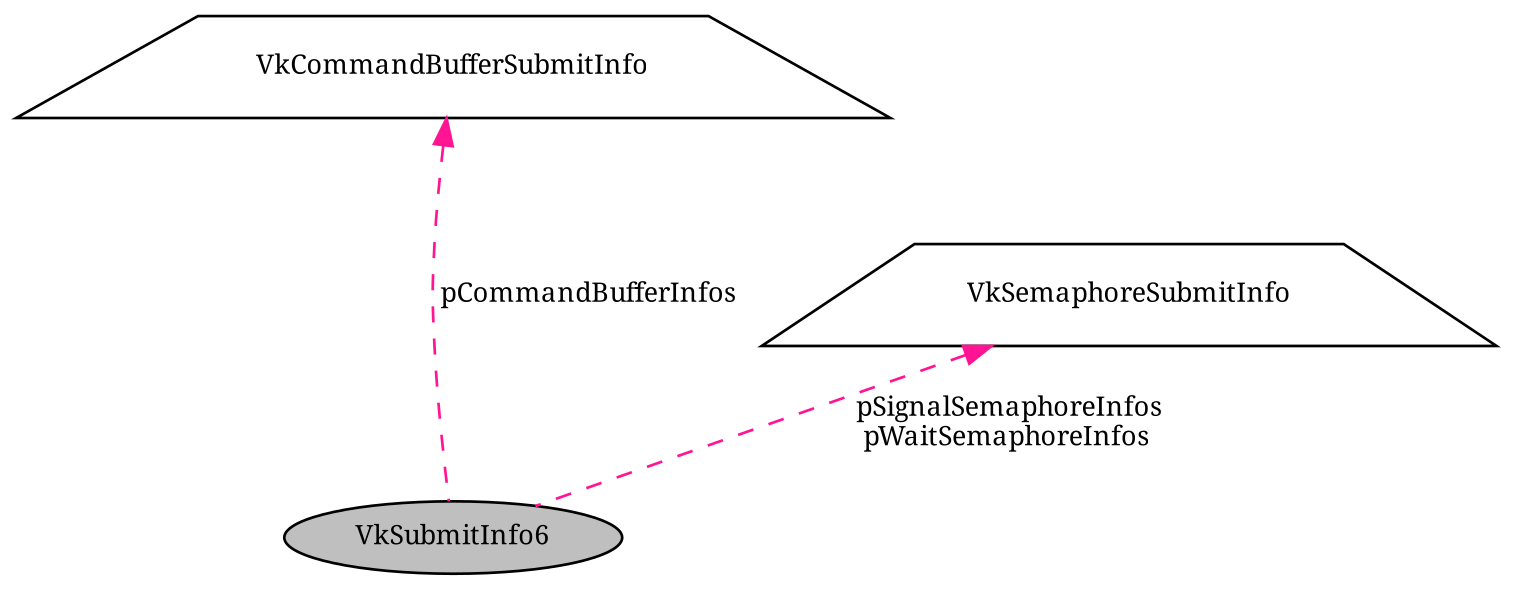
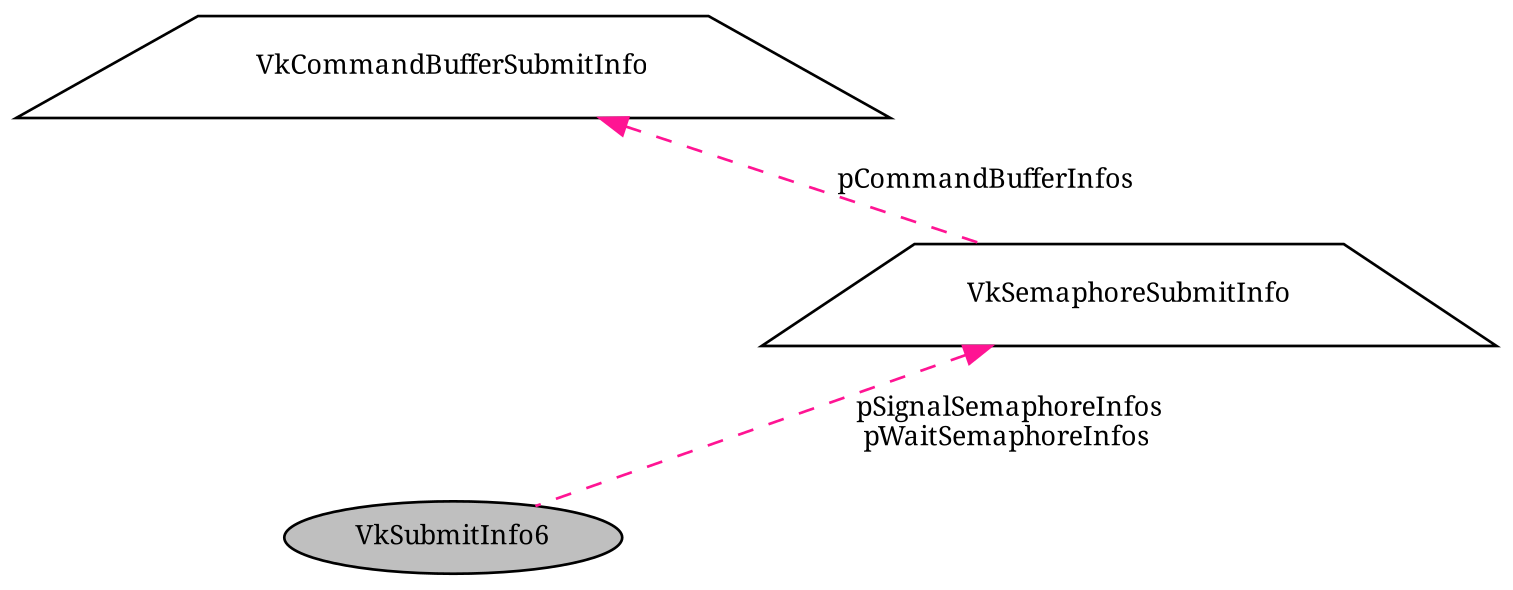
(433, 324) -> (804, 185)
